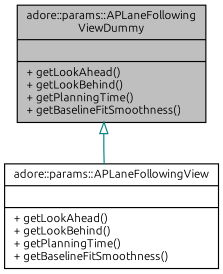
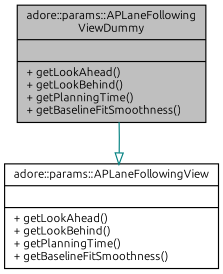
(104, 149) -> (119, 137)
